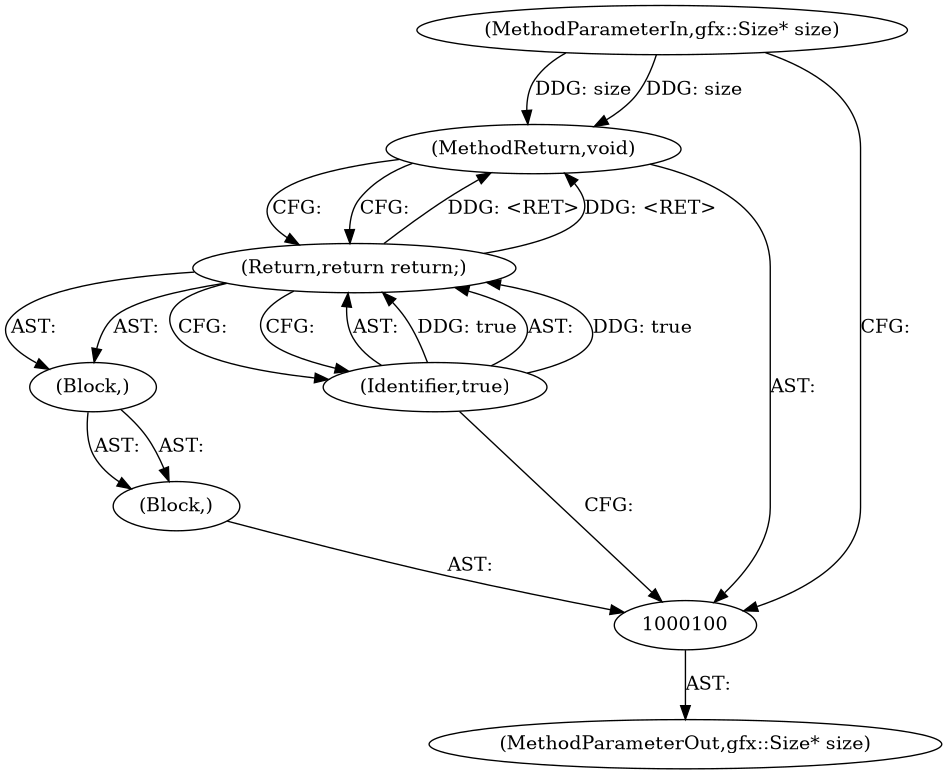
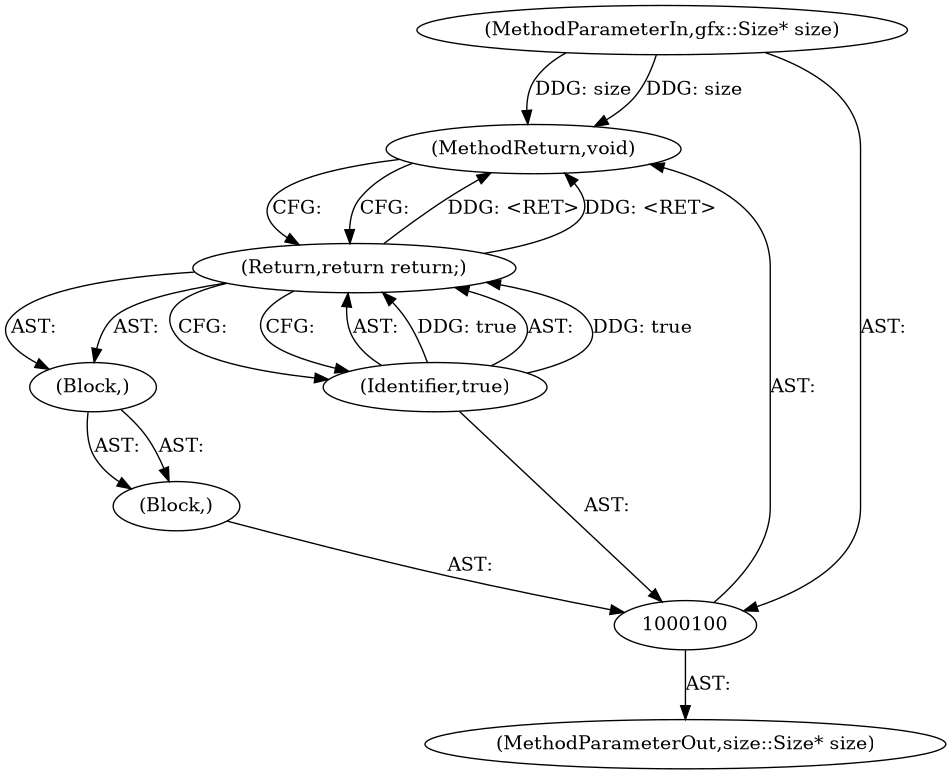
(889, 328) -> (887, 328)
(770, 351) -> (770, 365)
(612, 506) -> (610, 506)
(685, 744) -> (685, 744)
